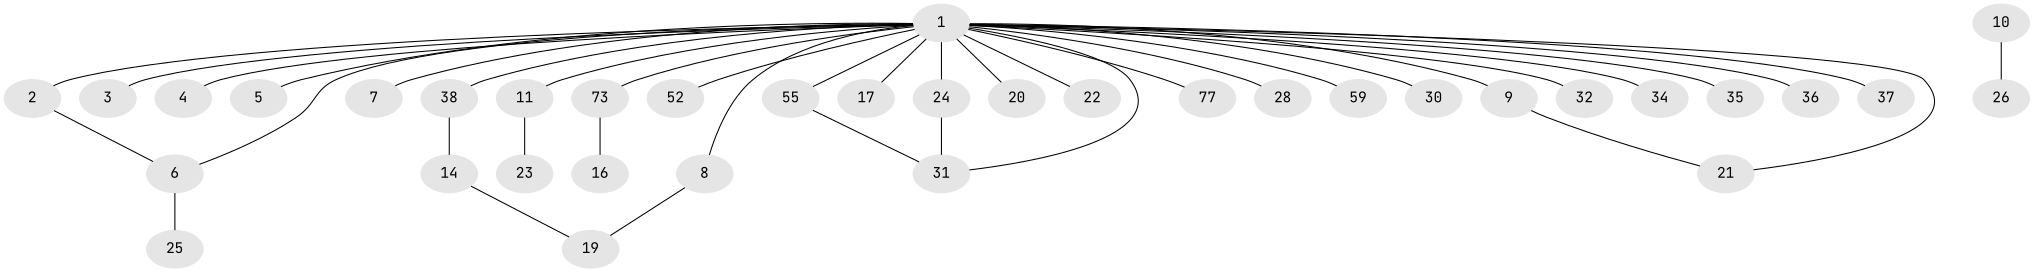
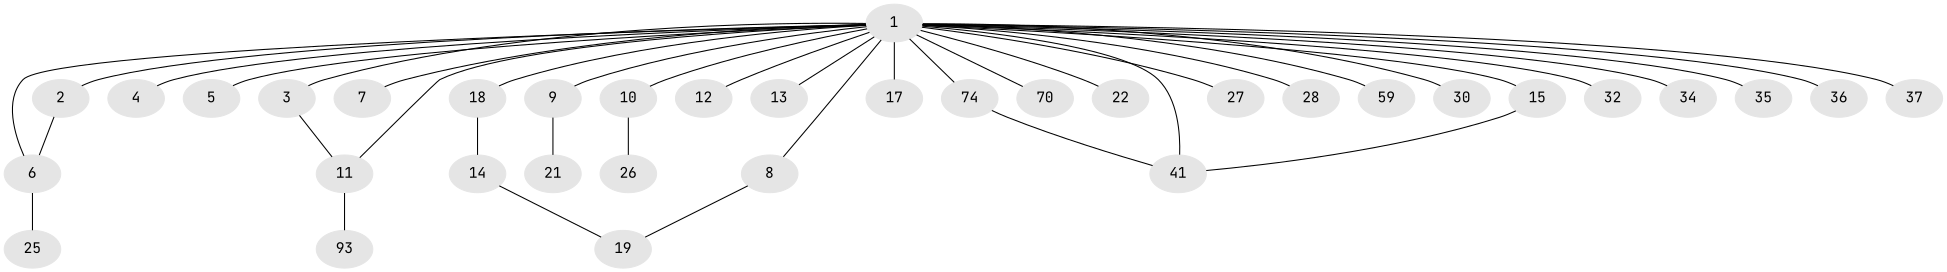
(1709, 51) -> (757, 53)
(449, 98) -> (478, 98)
(600, 98) -> (779, 98)
(675, 98) -> (704, 98)
(791, 98) -> (1537, 98)
(941, 98) -> (970, 98)
(1017, 98) -> (1045, 98)
(1207, 98) -> (1236, 98)
none -> (316, 136)
(525, 174) -> (345, 249)
(600, 174) -> none
(941, 174) -> (1178, 174)
